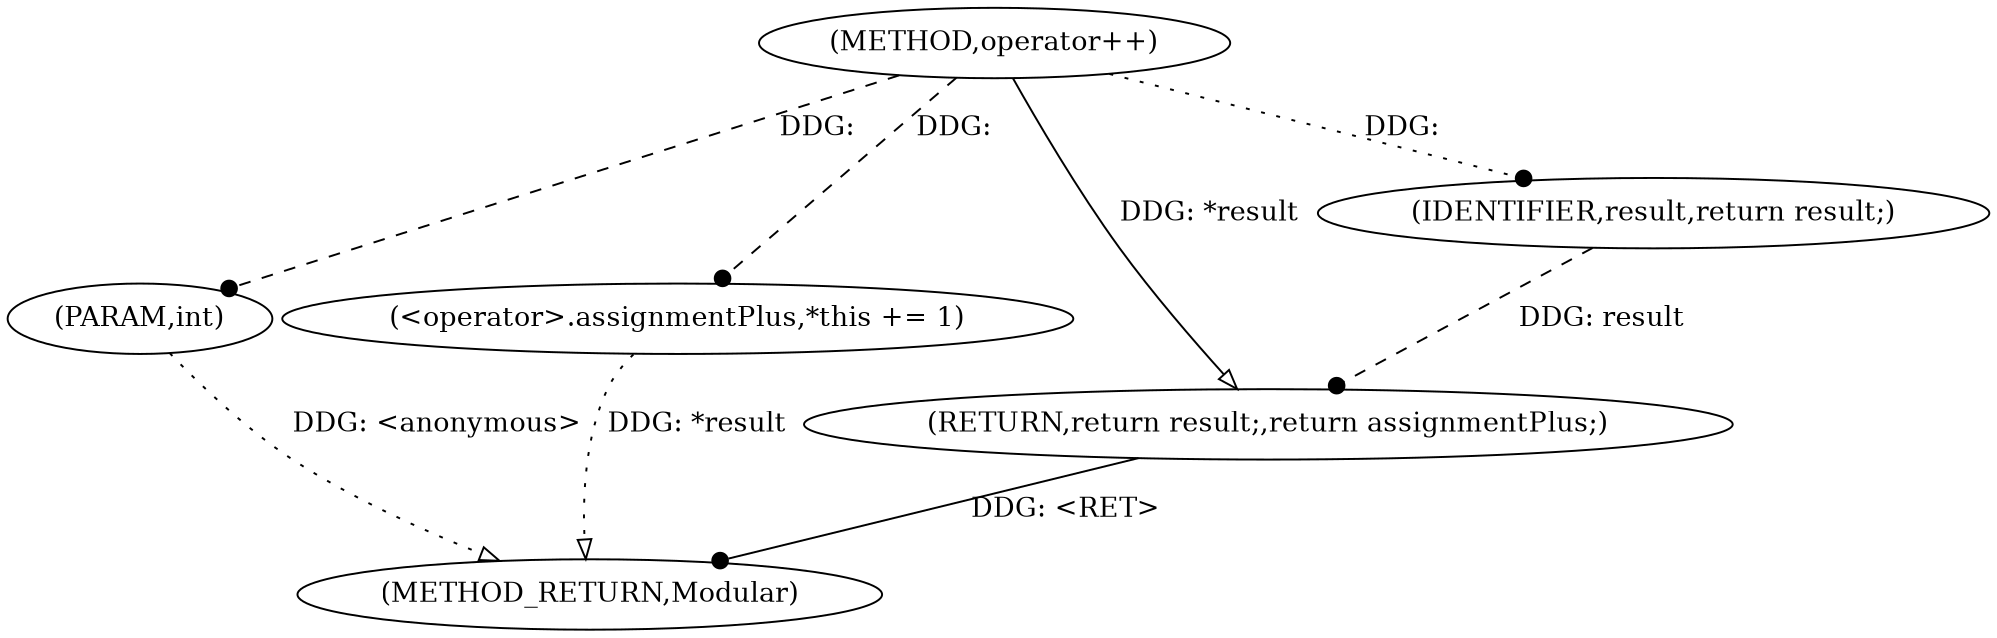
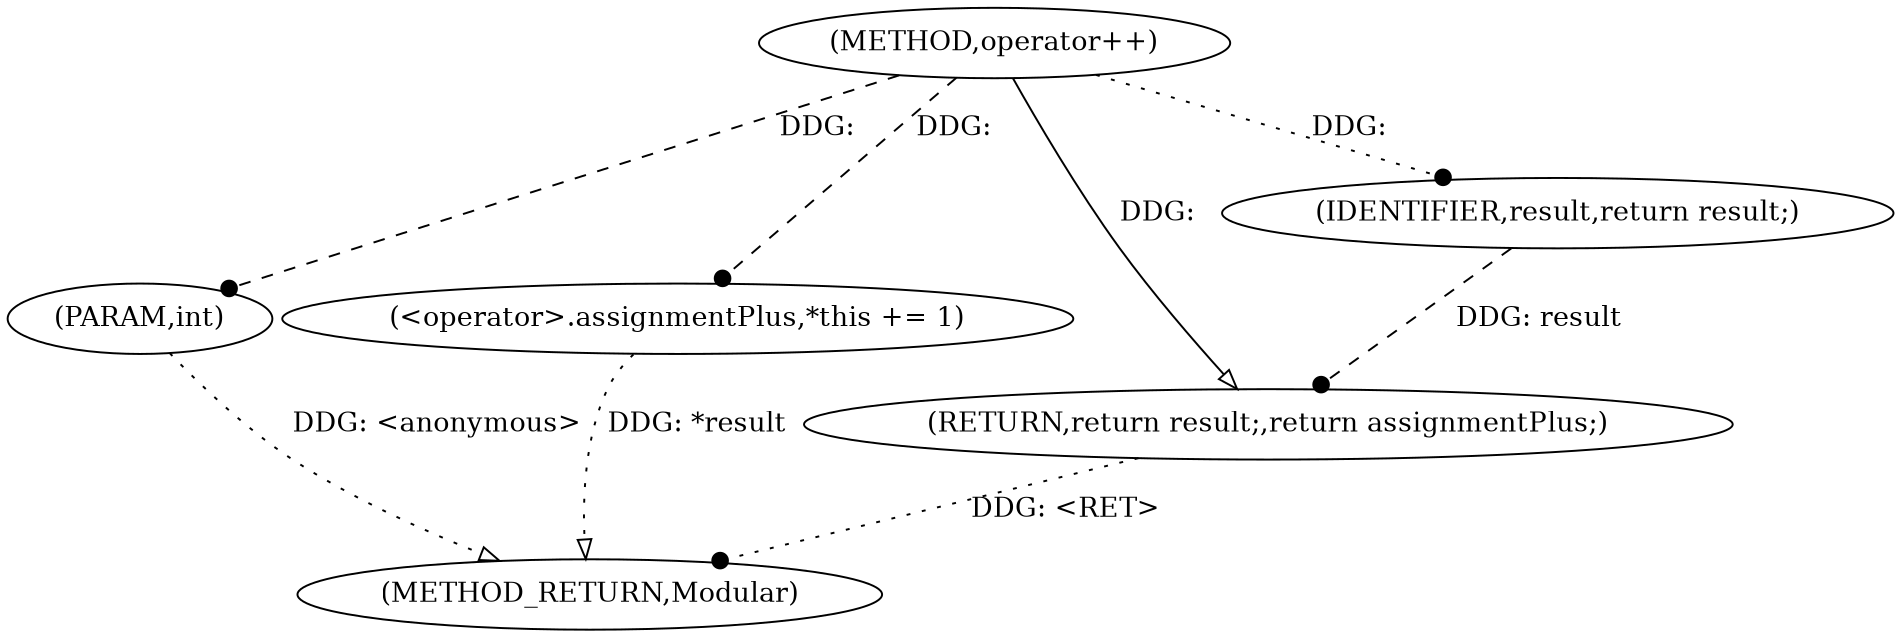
(1210, 213) -> (1162, 213)
(933, 508) -> (933, 508)
